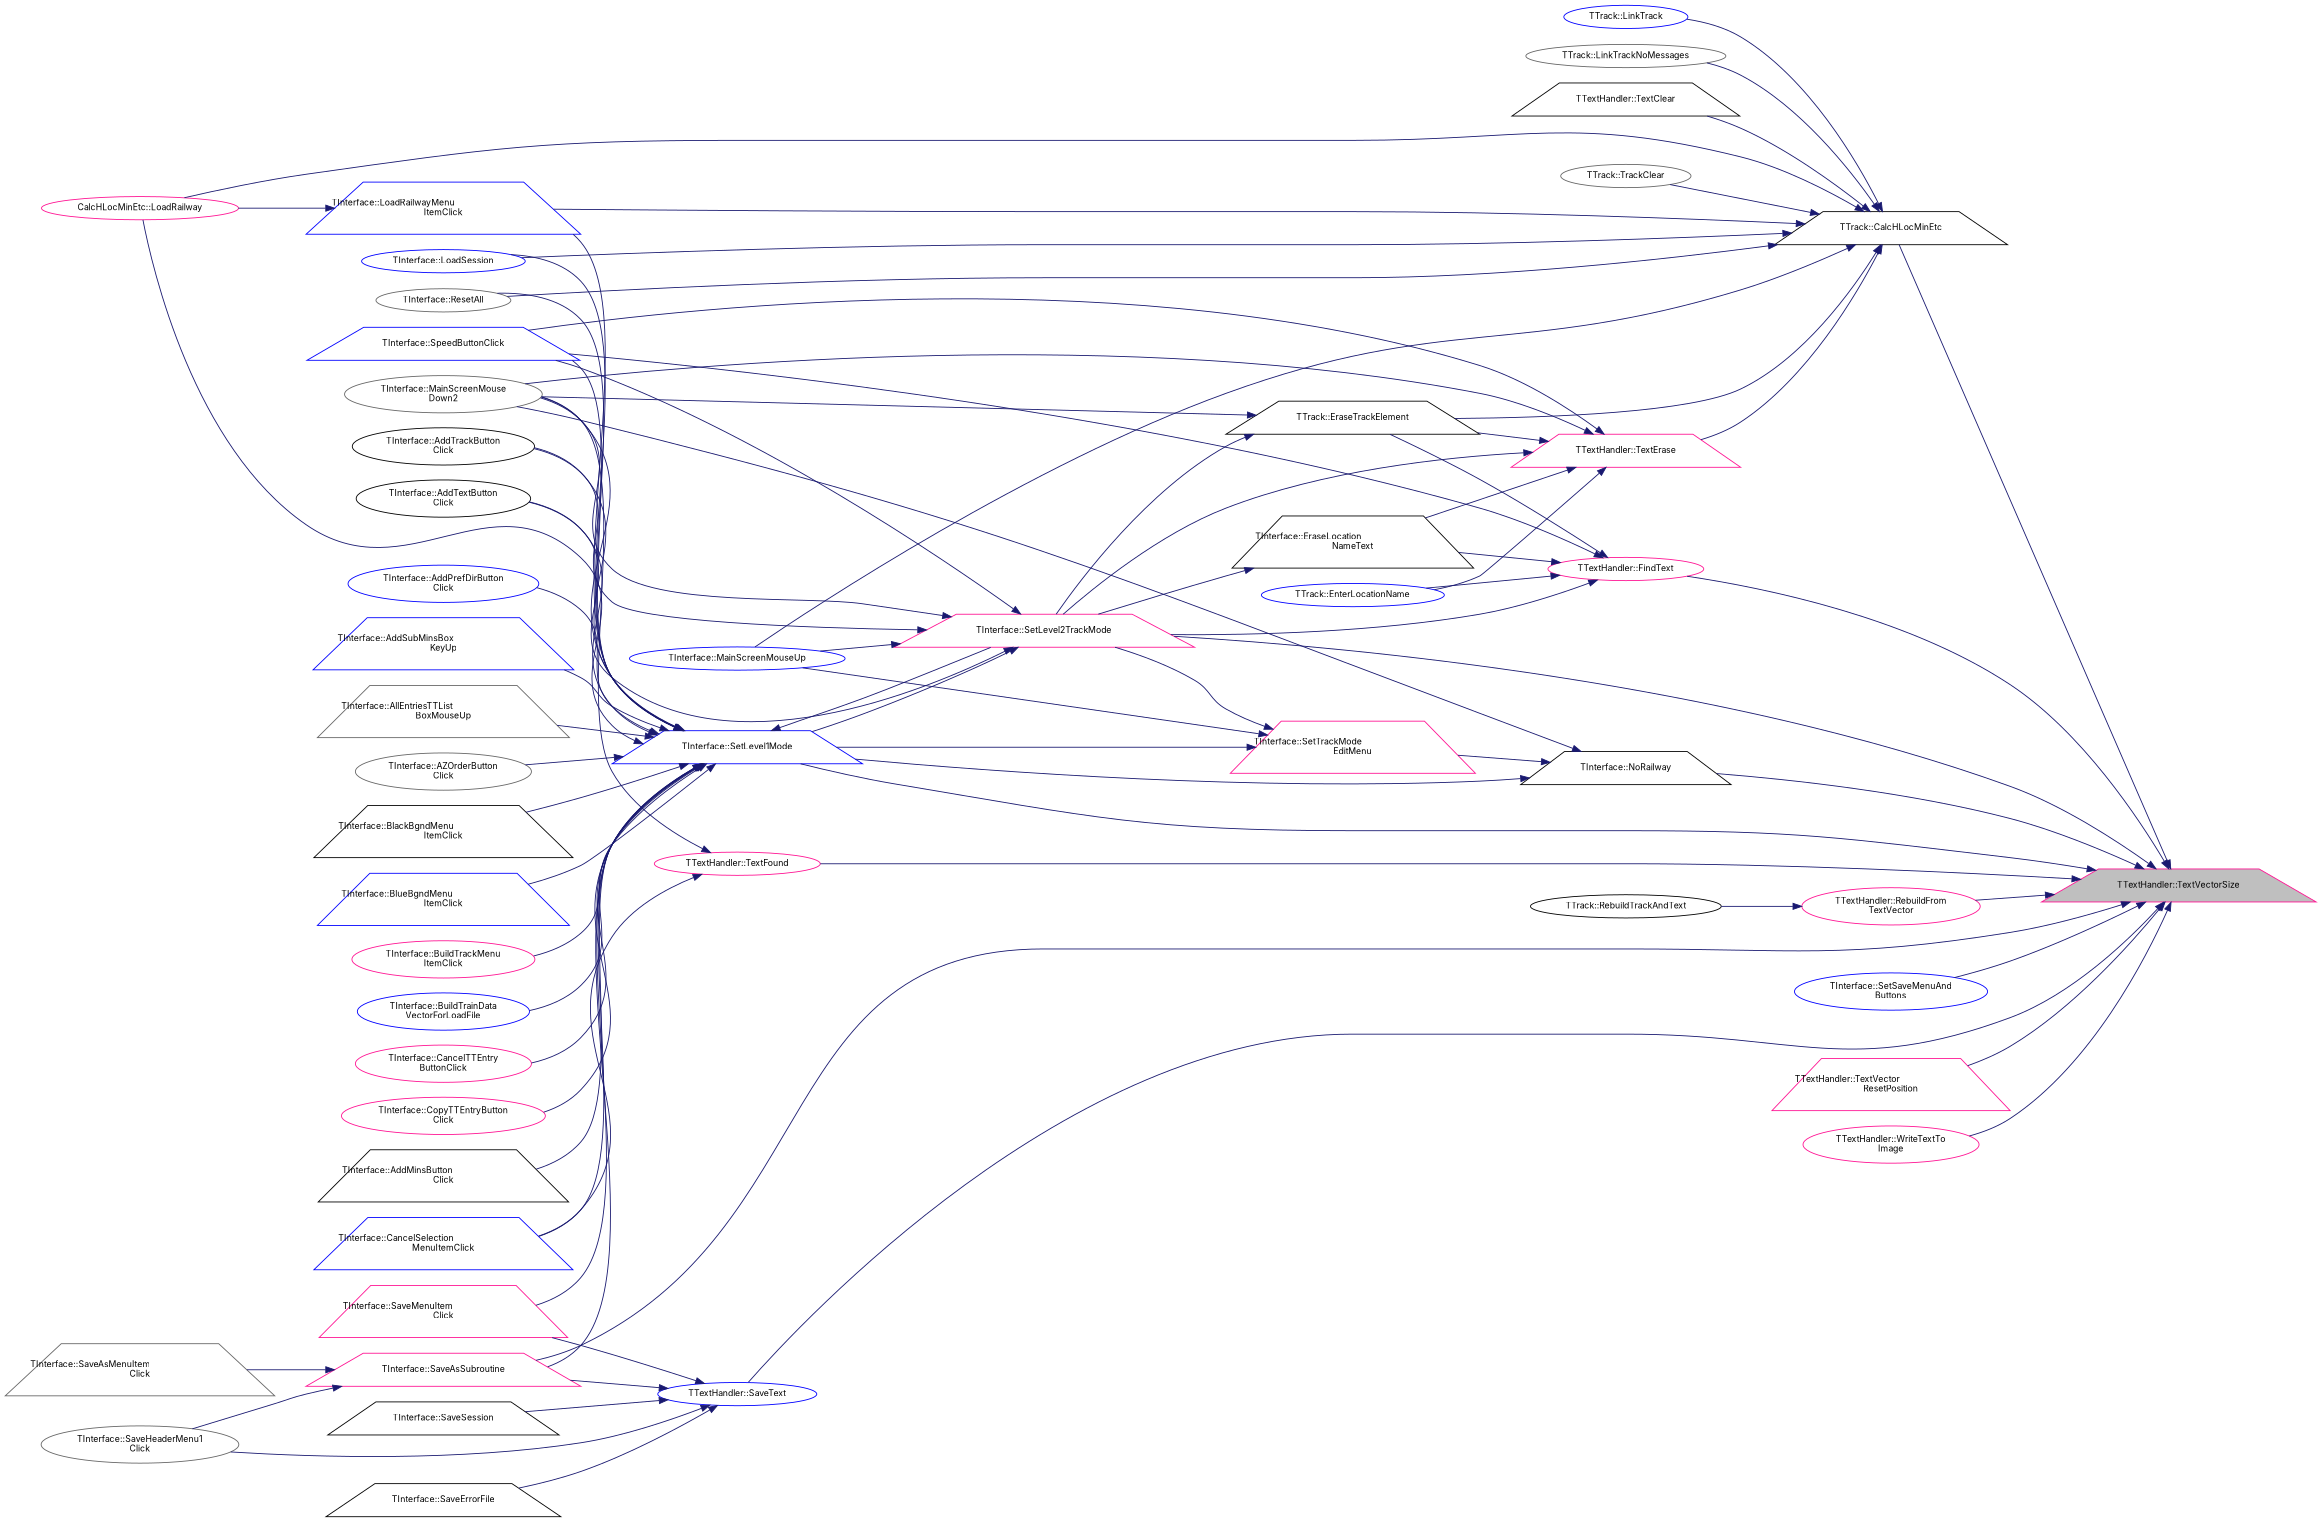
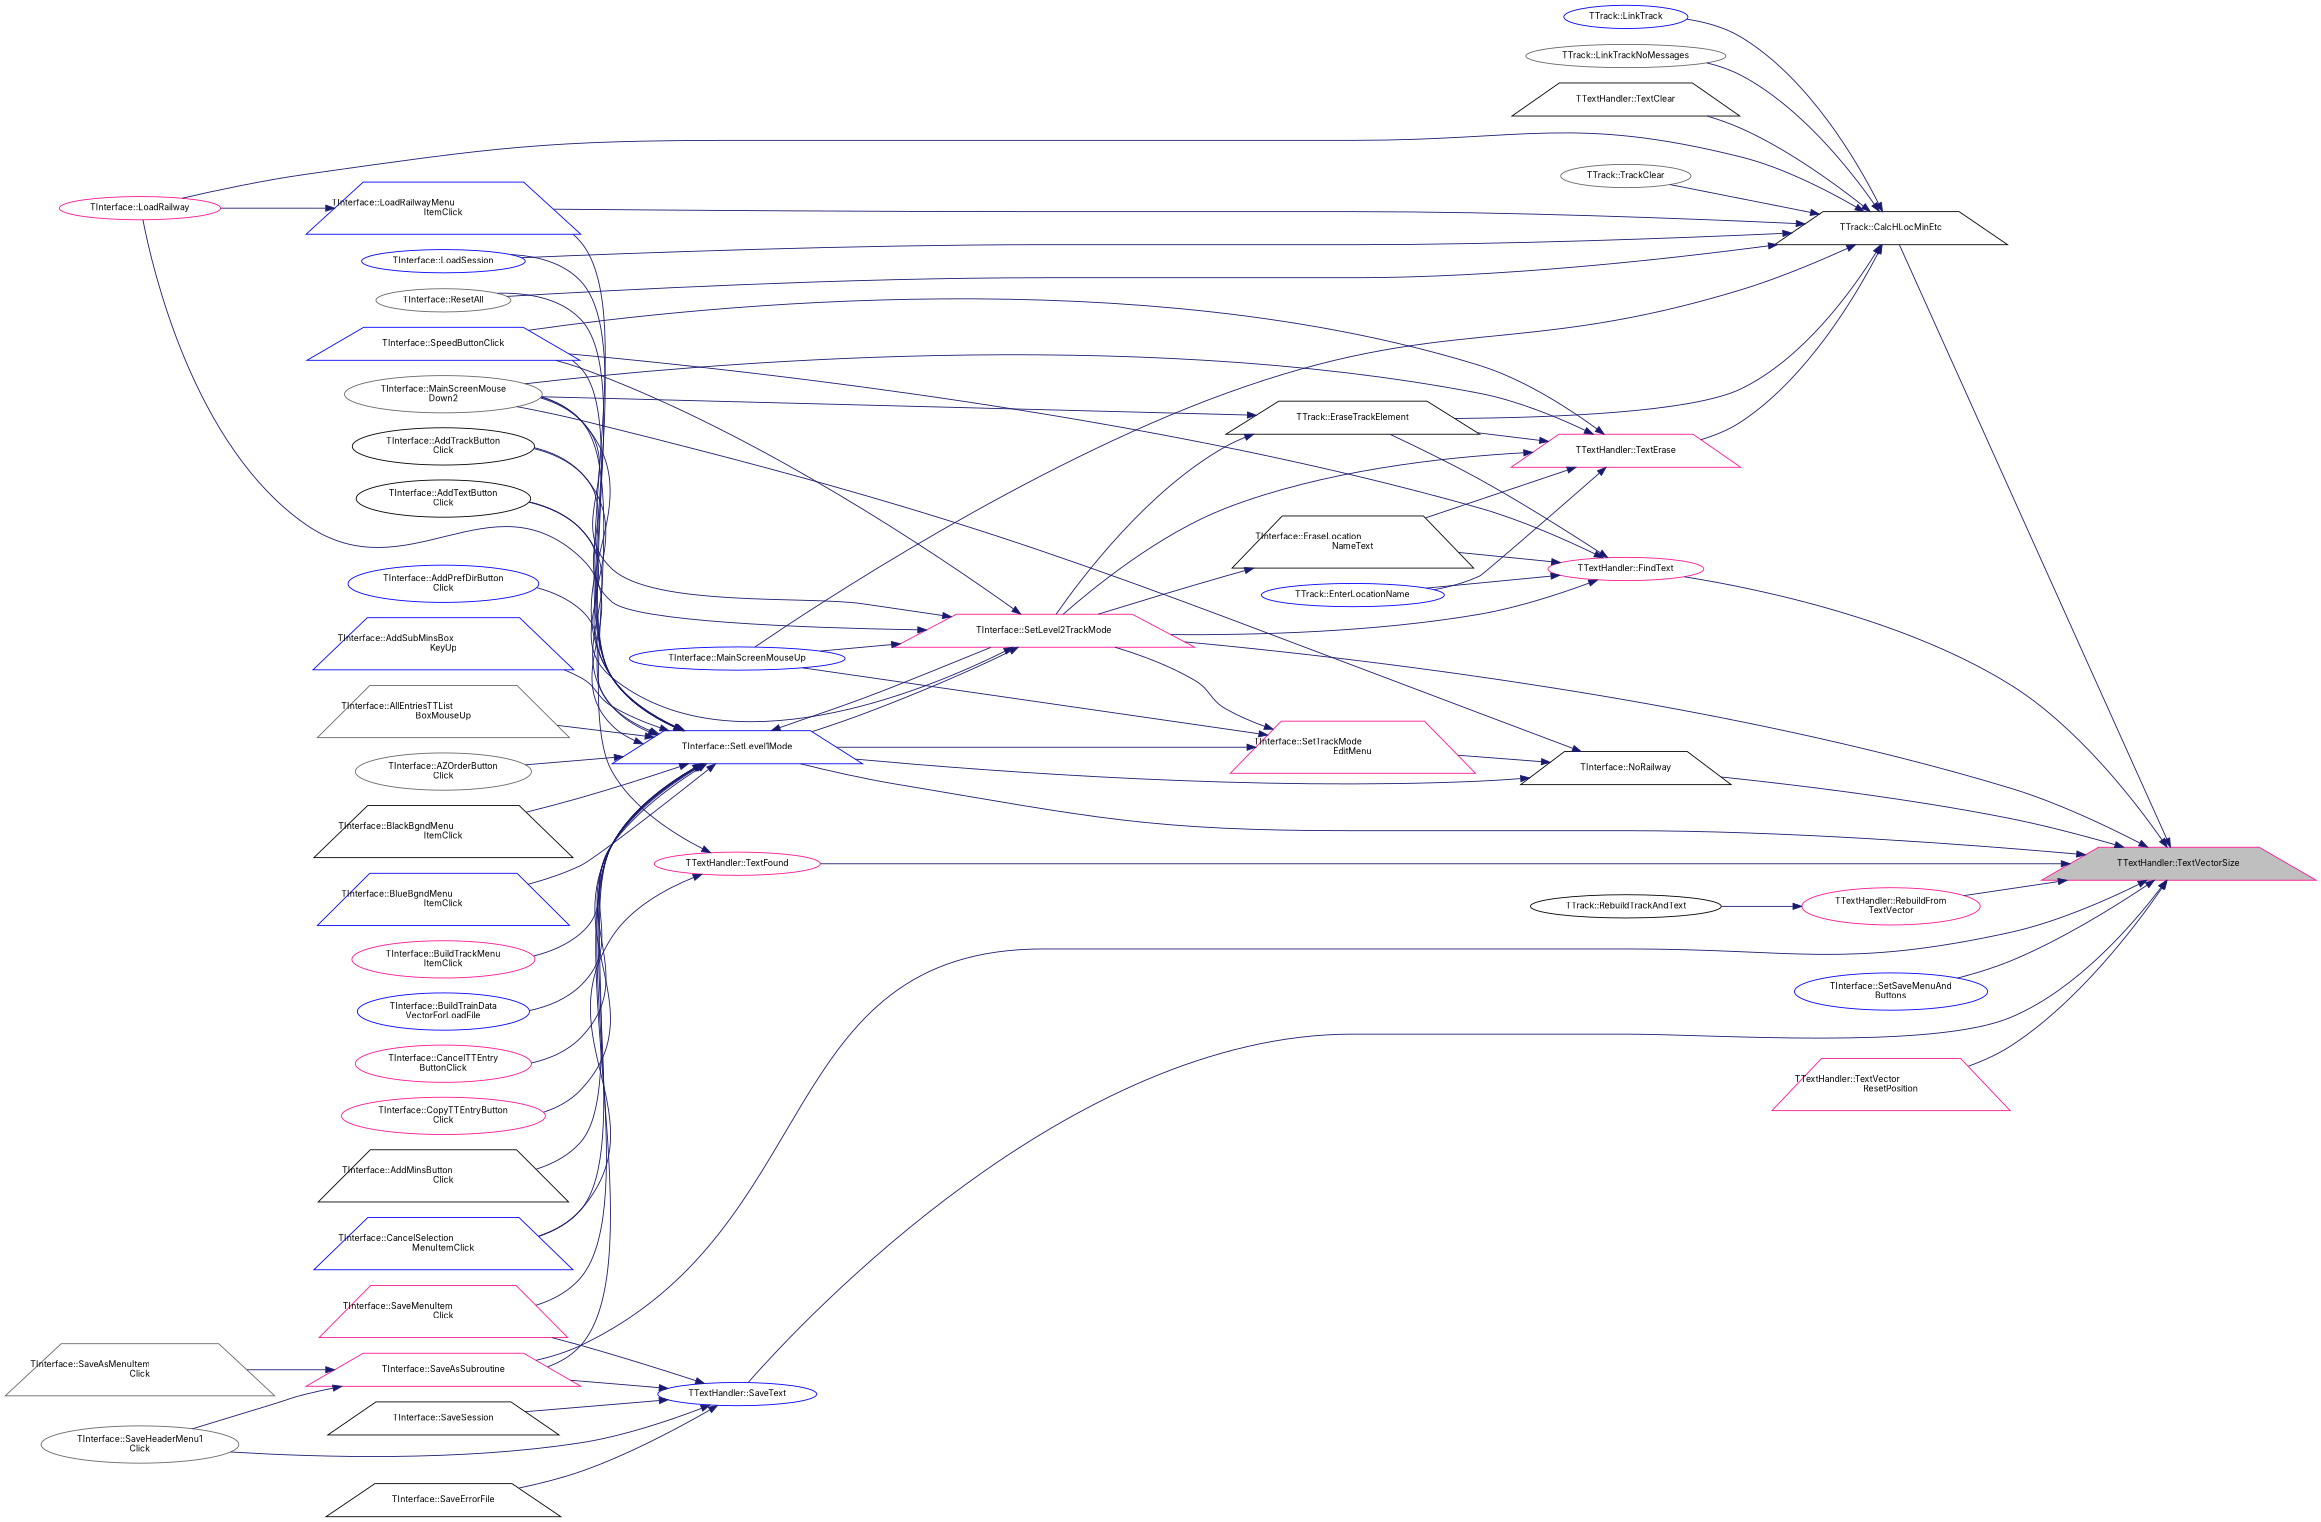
(140, 208) -> (140, 208)
(1891, 1145) -> none
